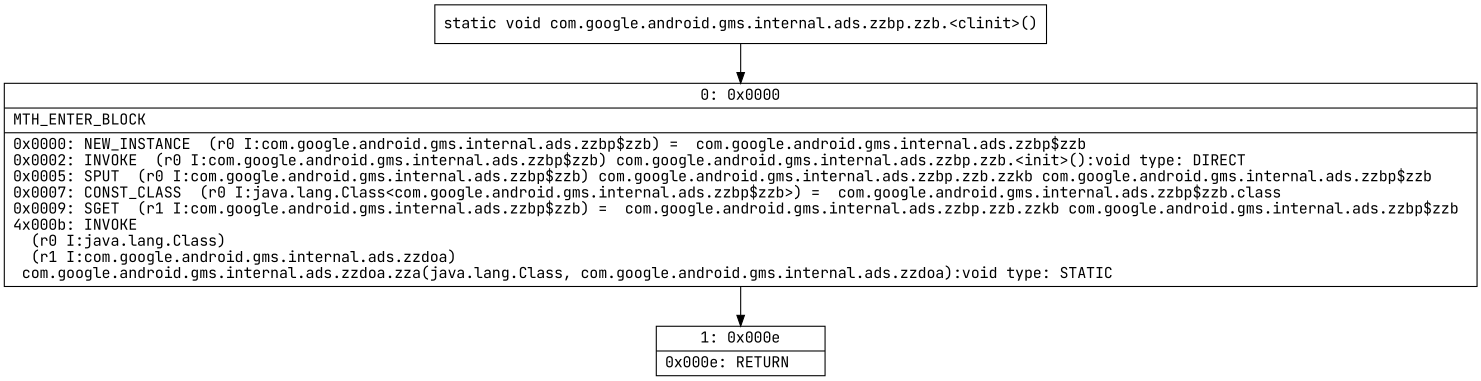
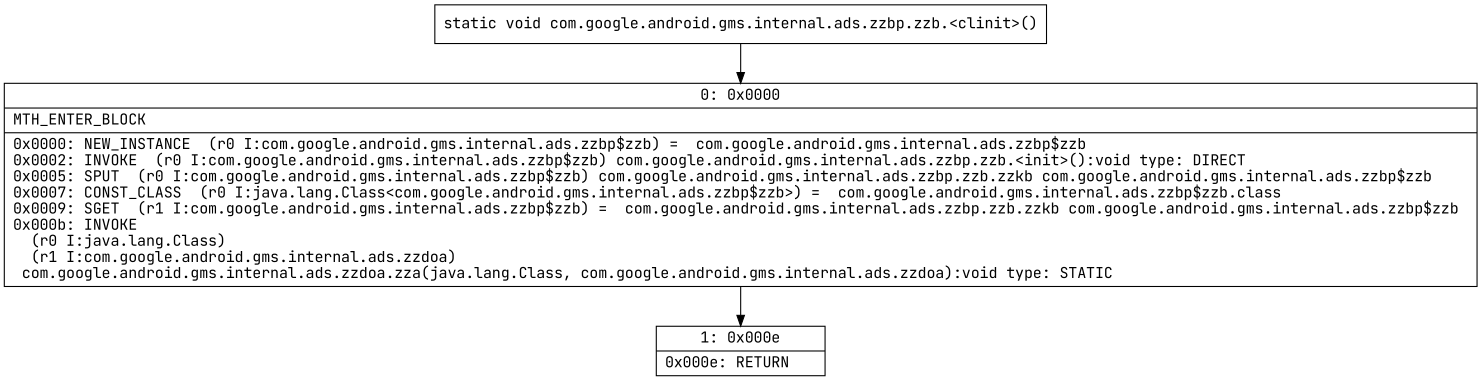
(84, 225) -> (84, 225)
